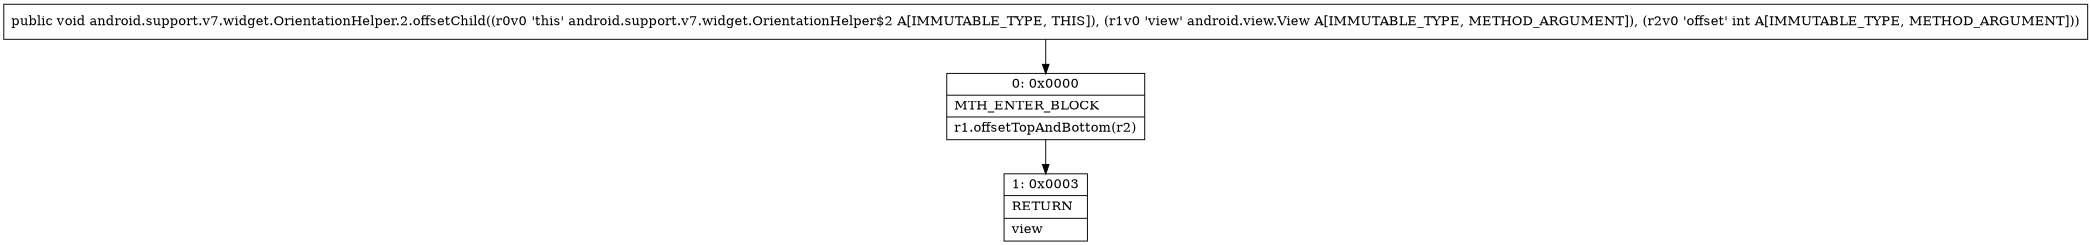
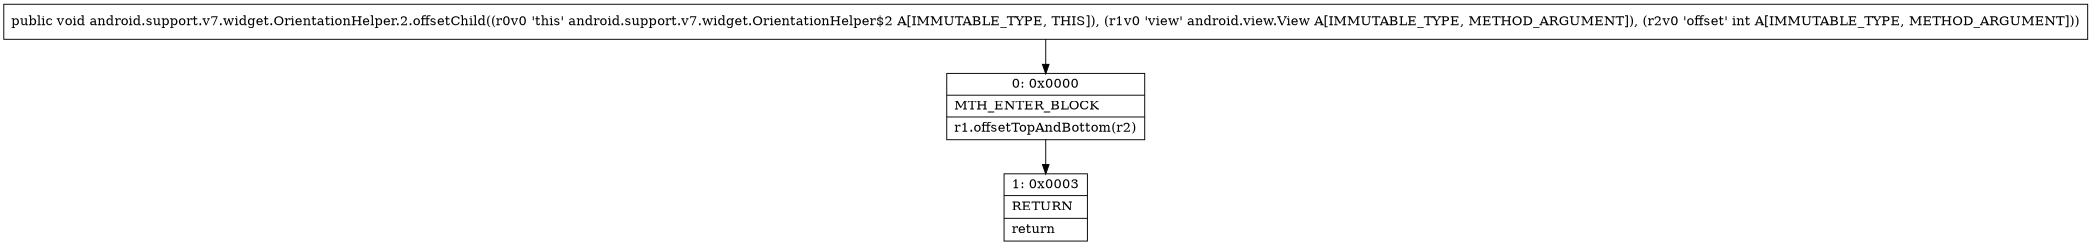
(1028, 229) -> (1033, 229)
